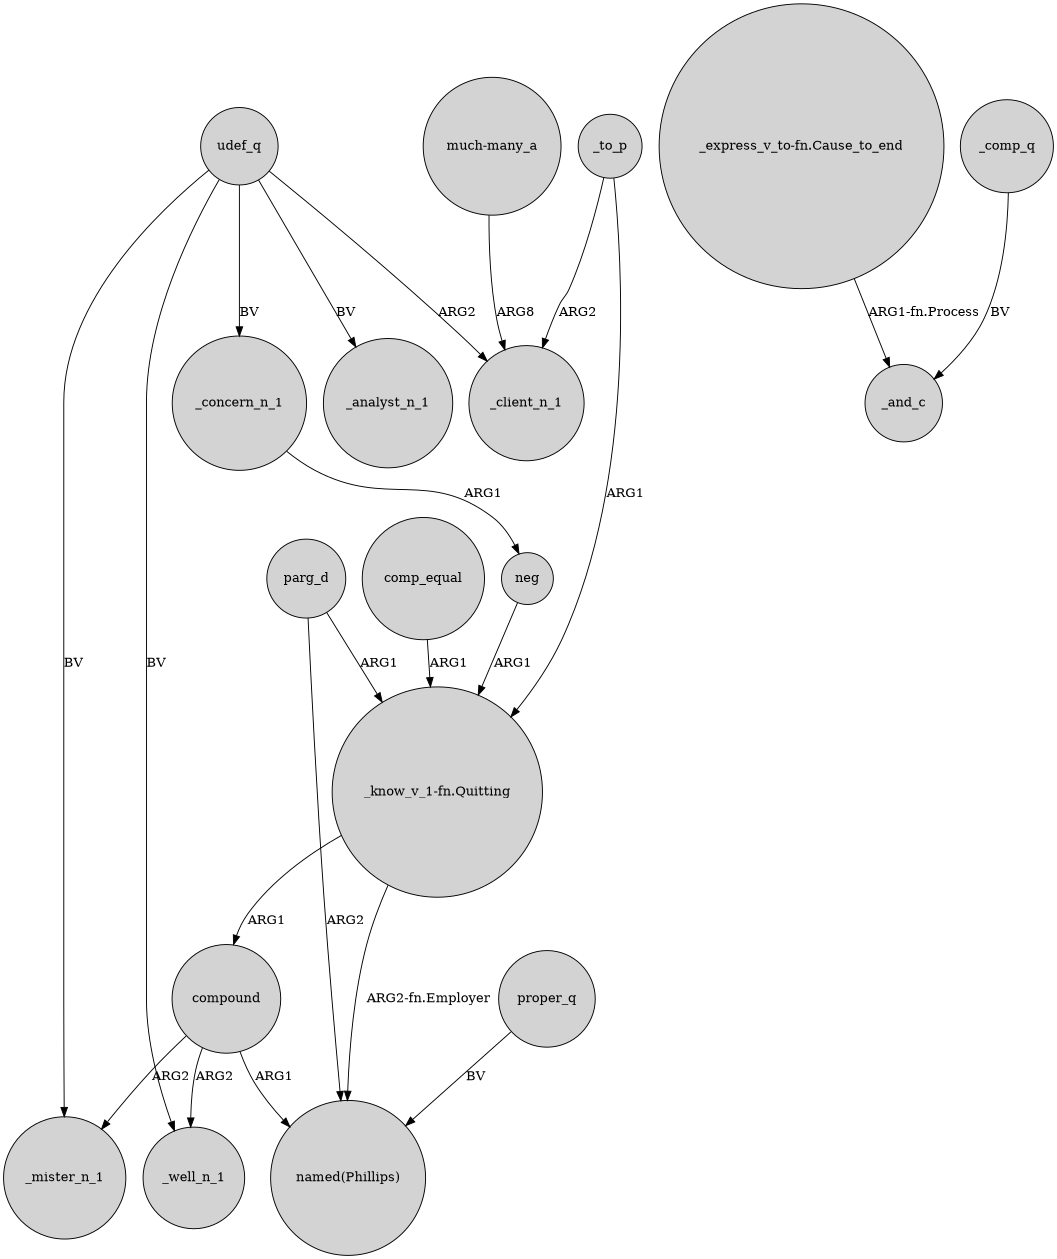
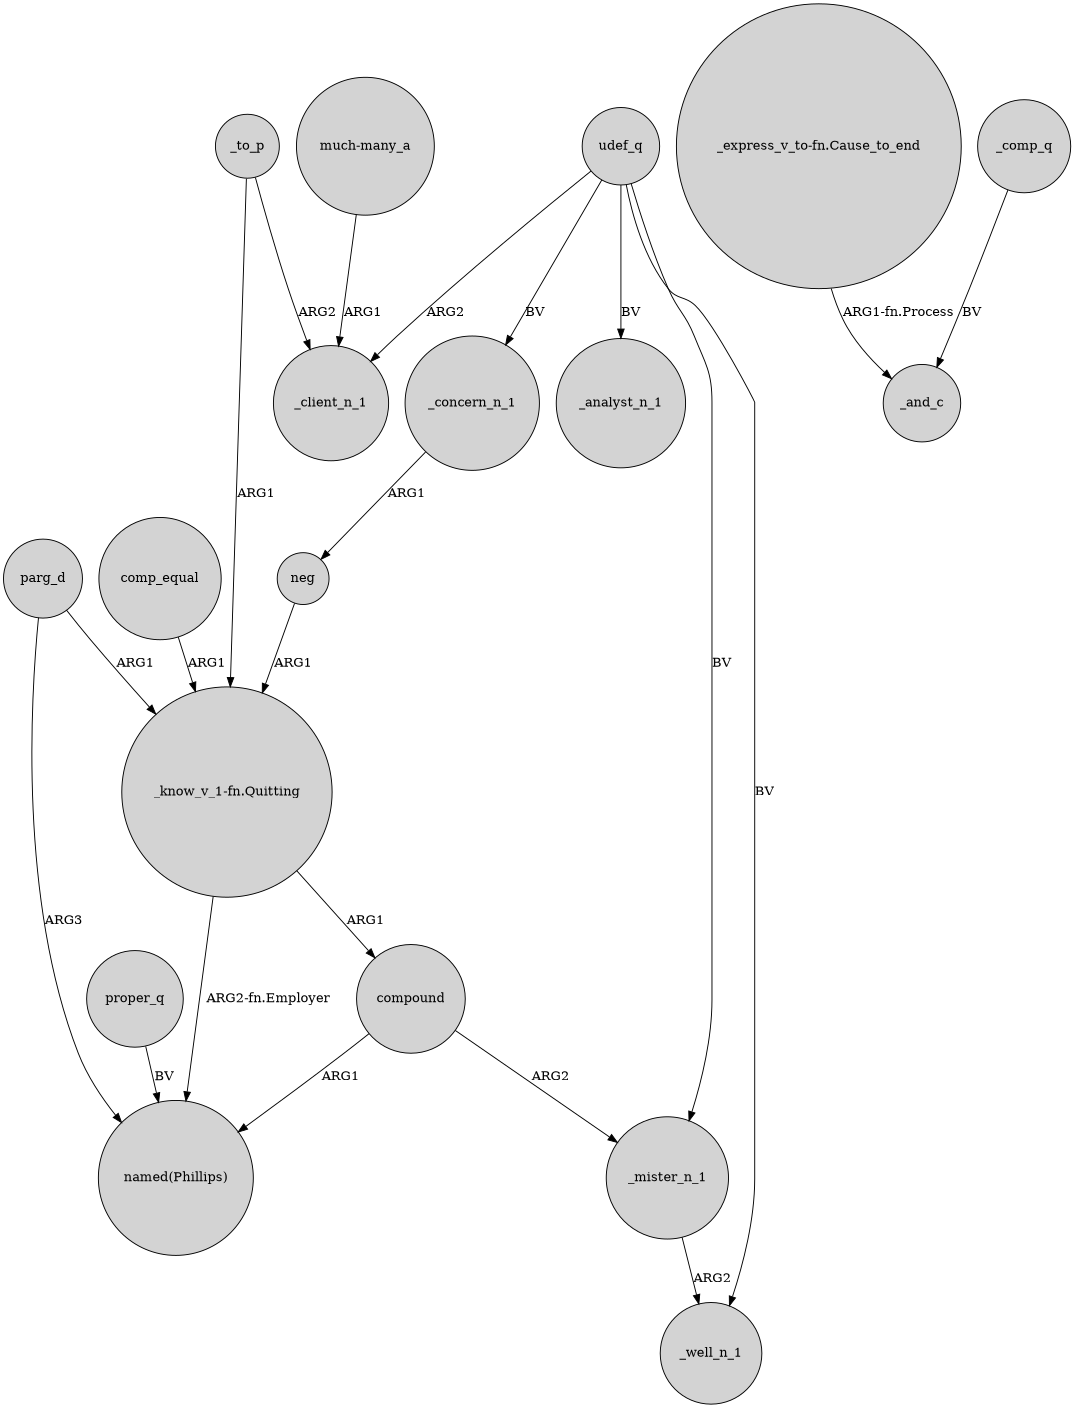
(516, 312) -> (363, 312)
(346, 921) -> (64, 921)
(193, 1082) -> (689, 1266)
